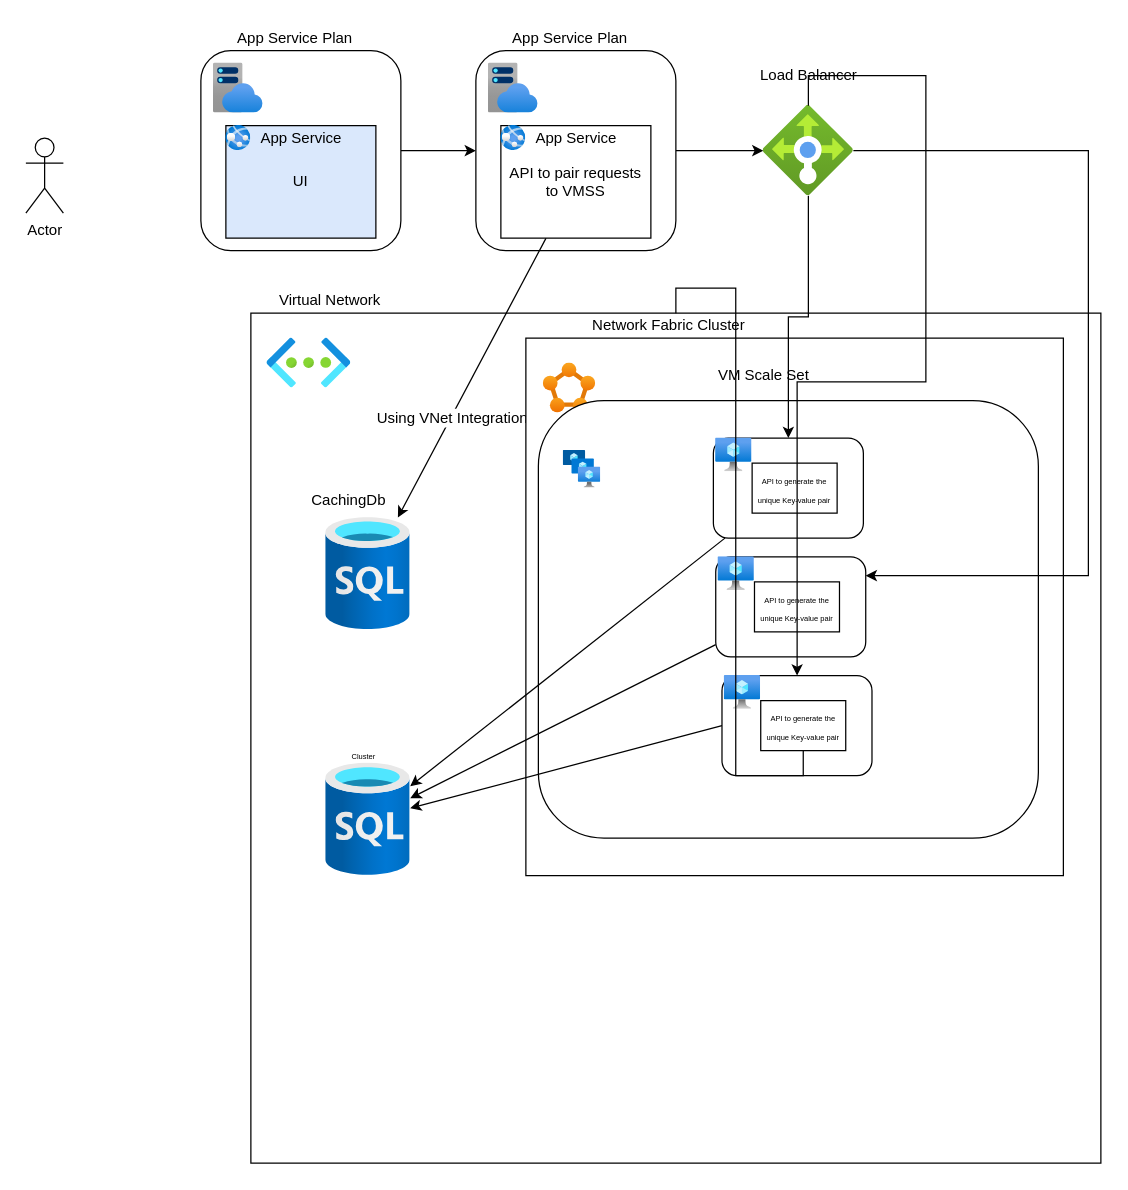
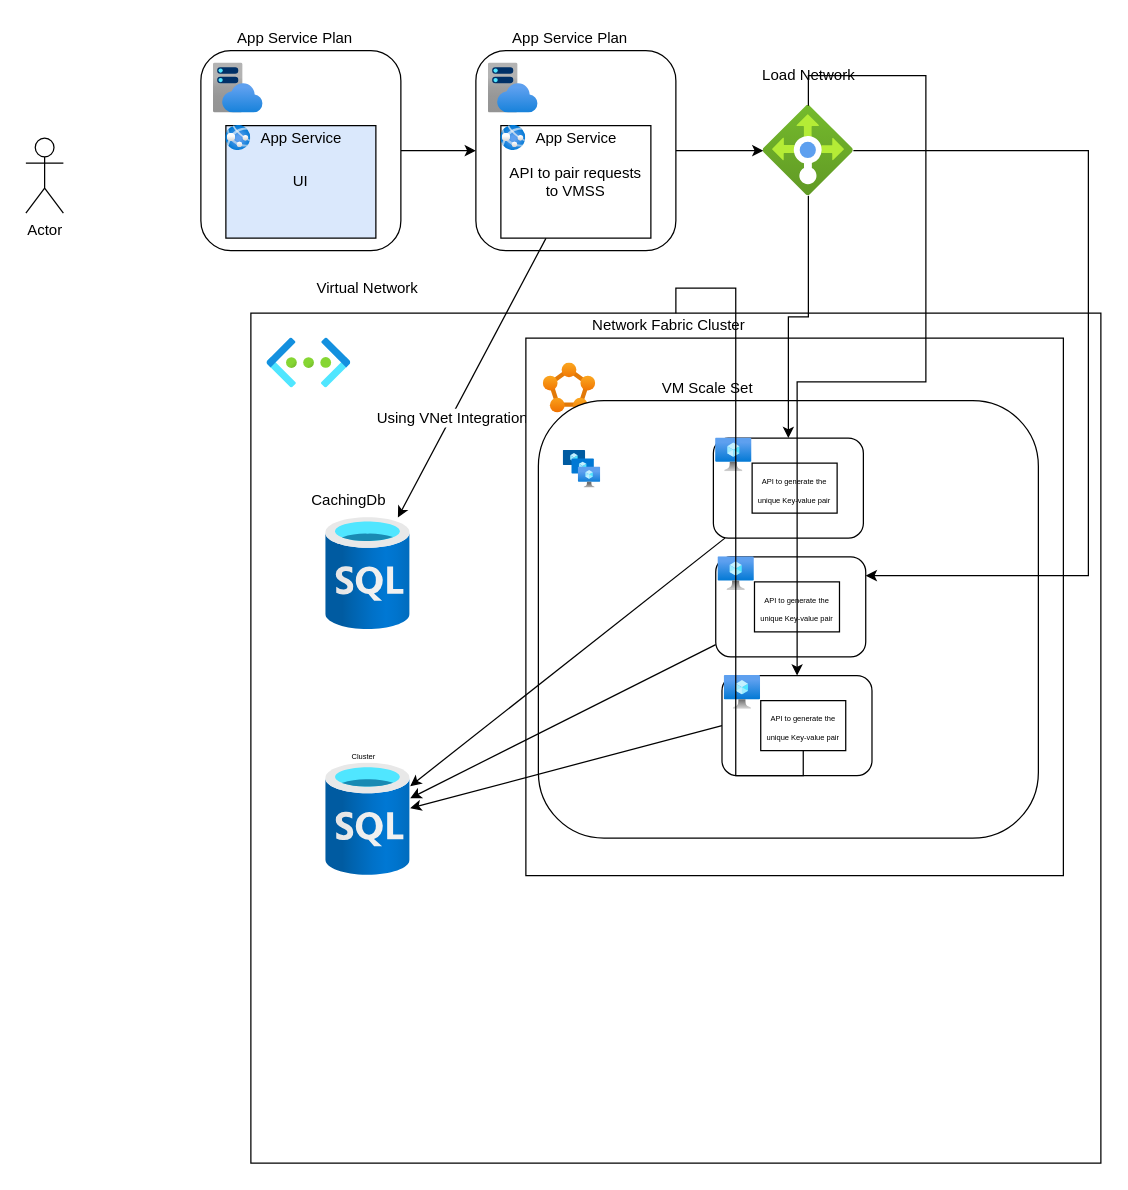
(809, 76) -> (809, 76)
(329, 301) -> (367, 288)
(763, 376) -> (707, 388)
